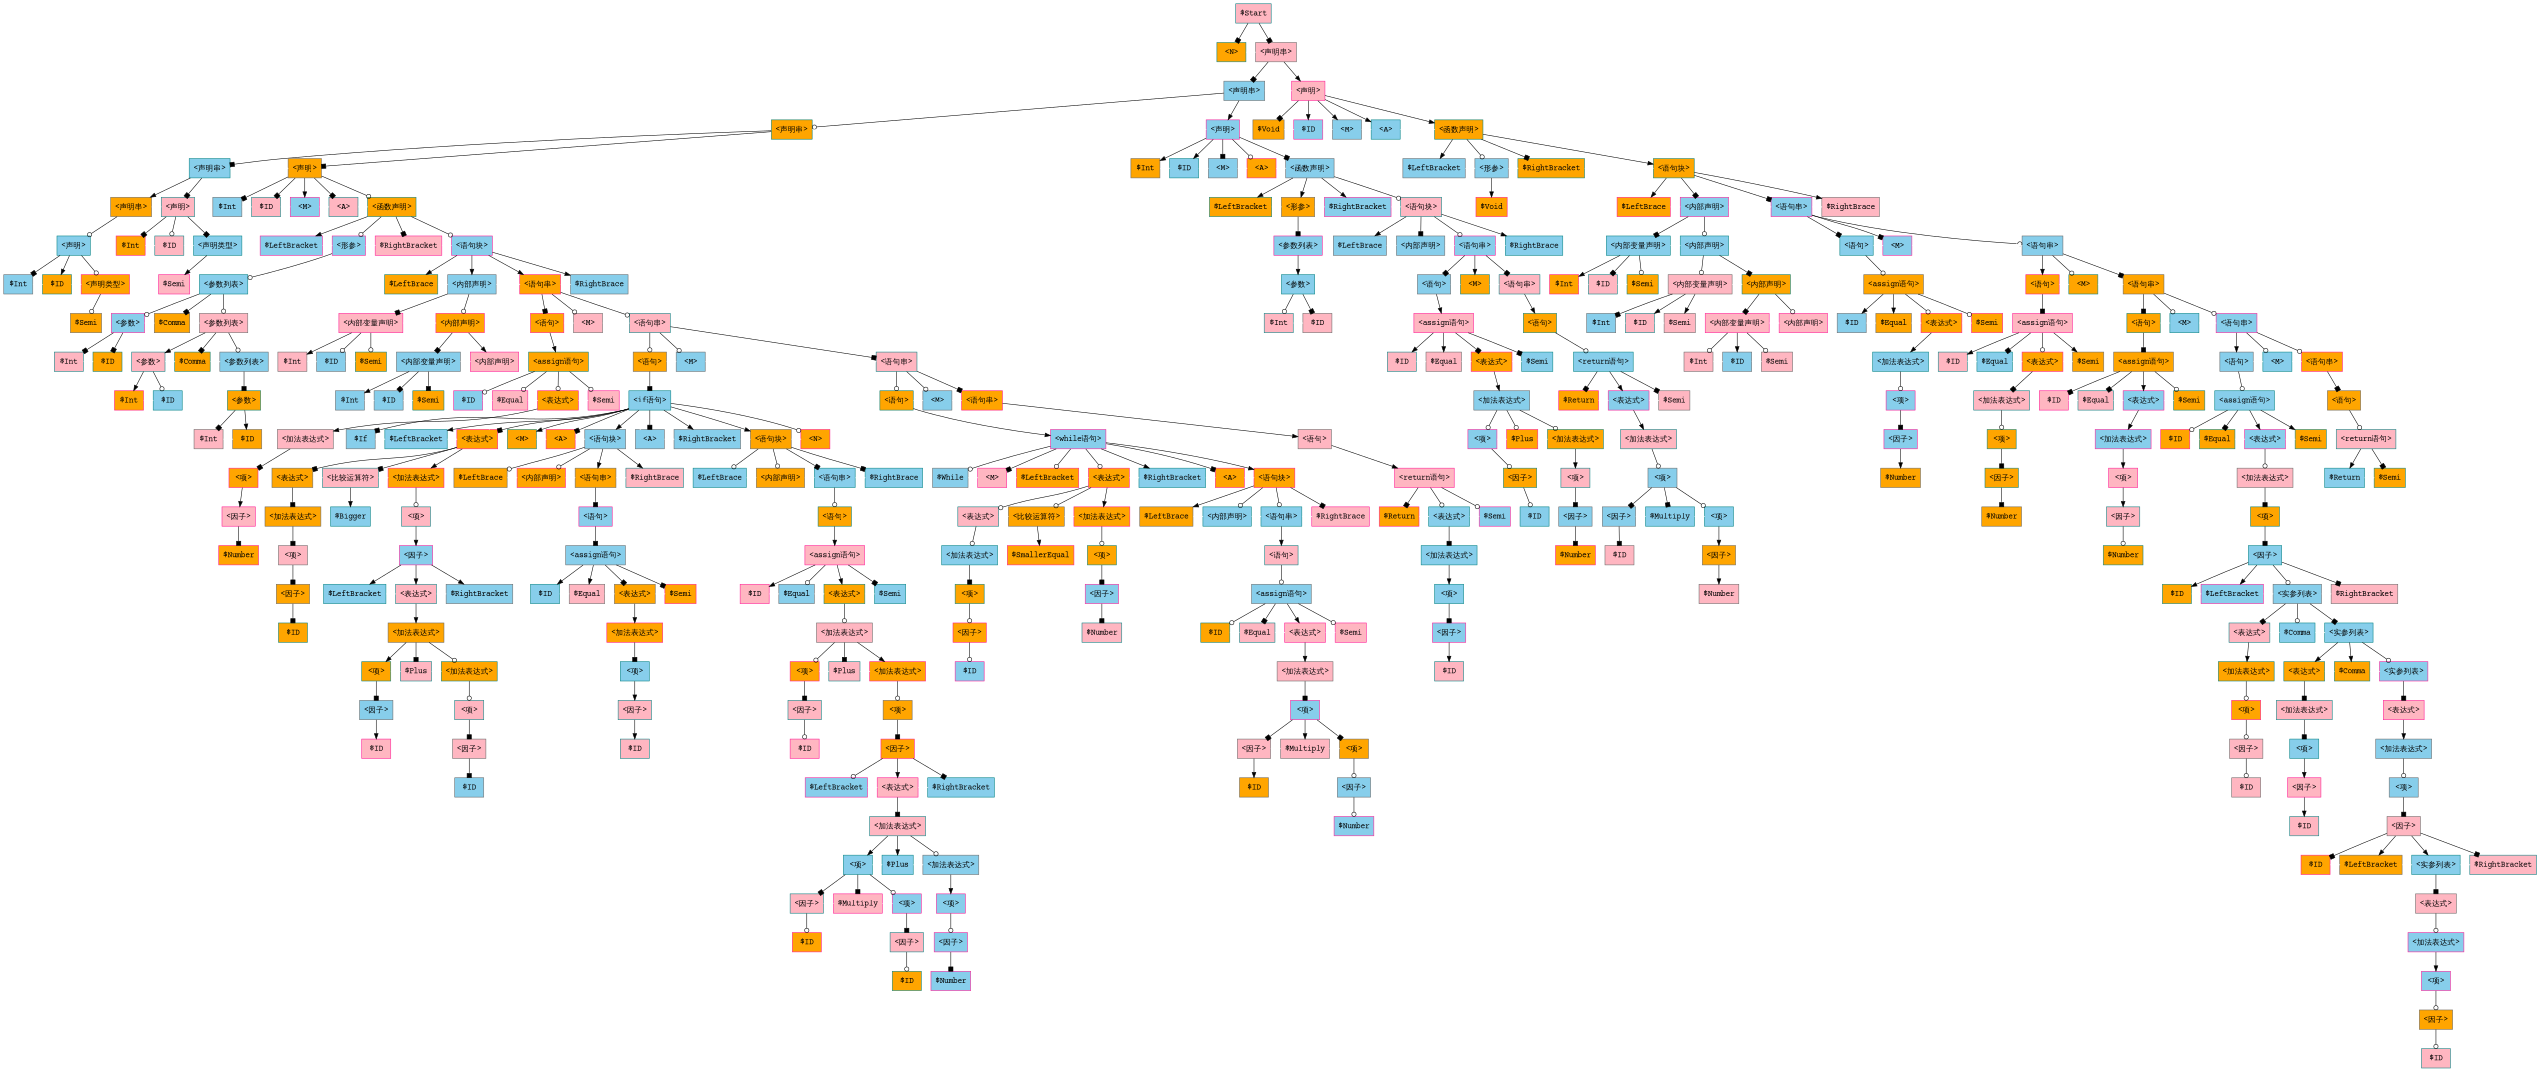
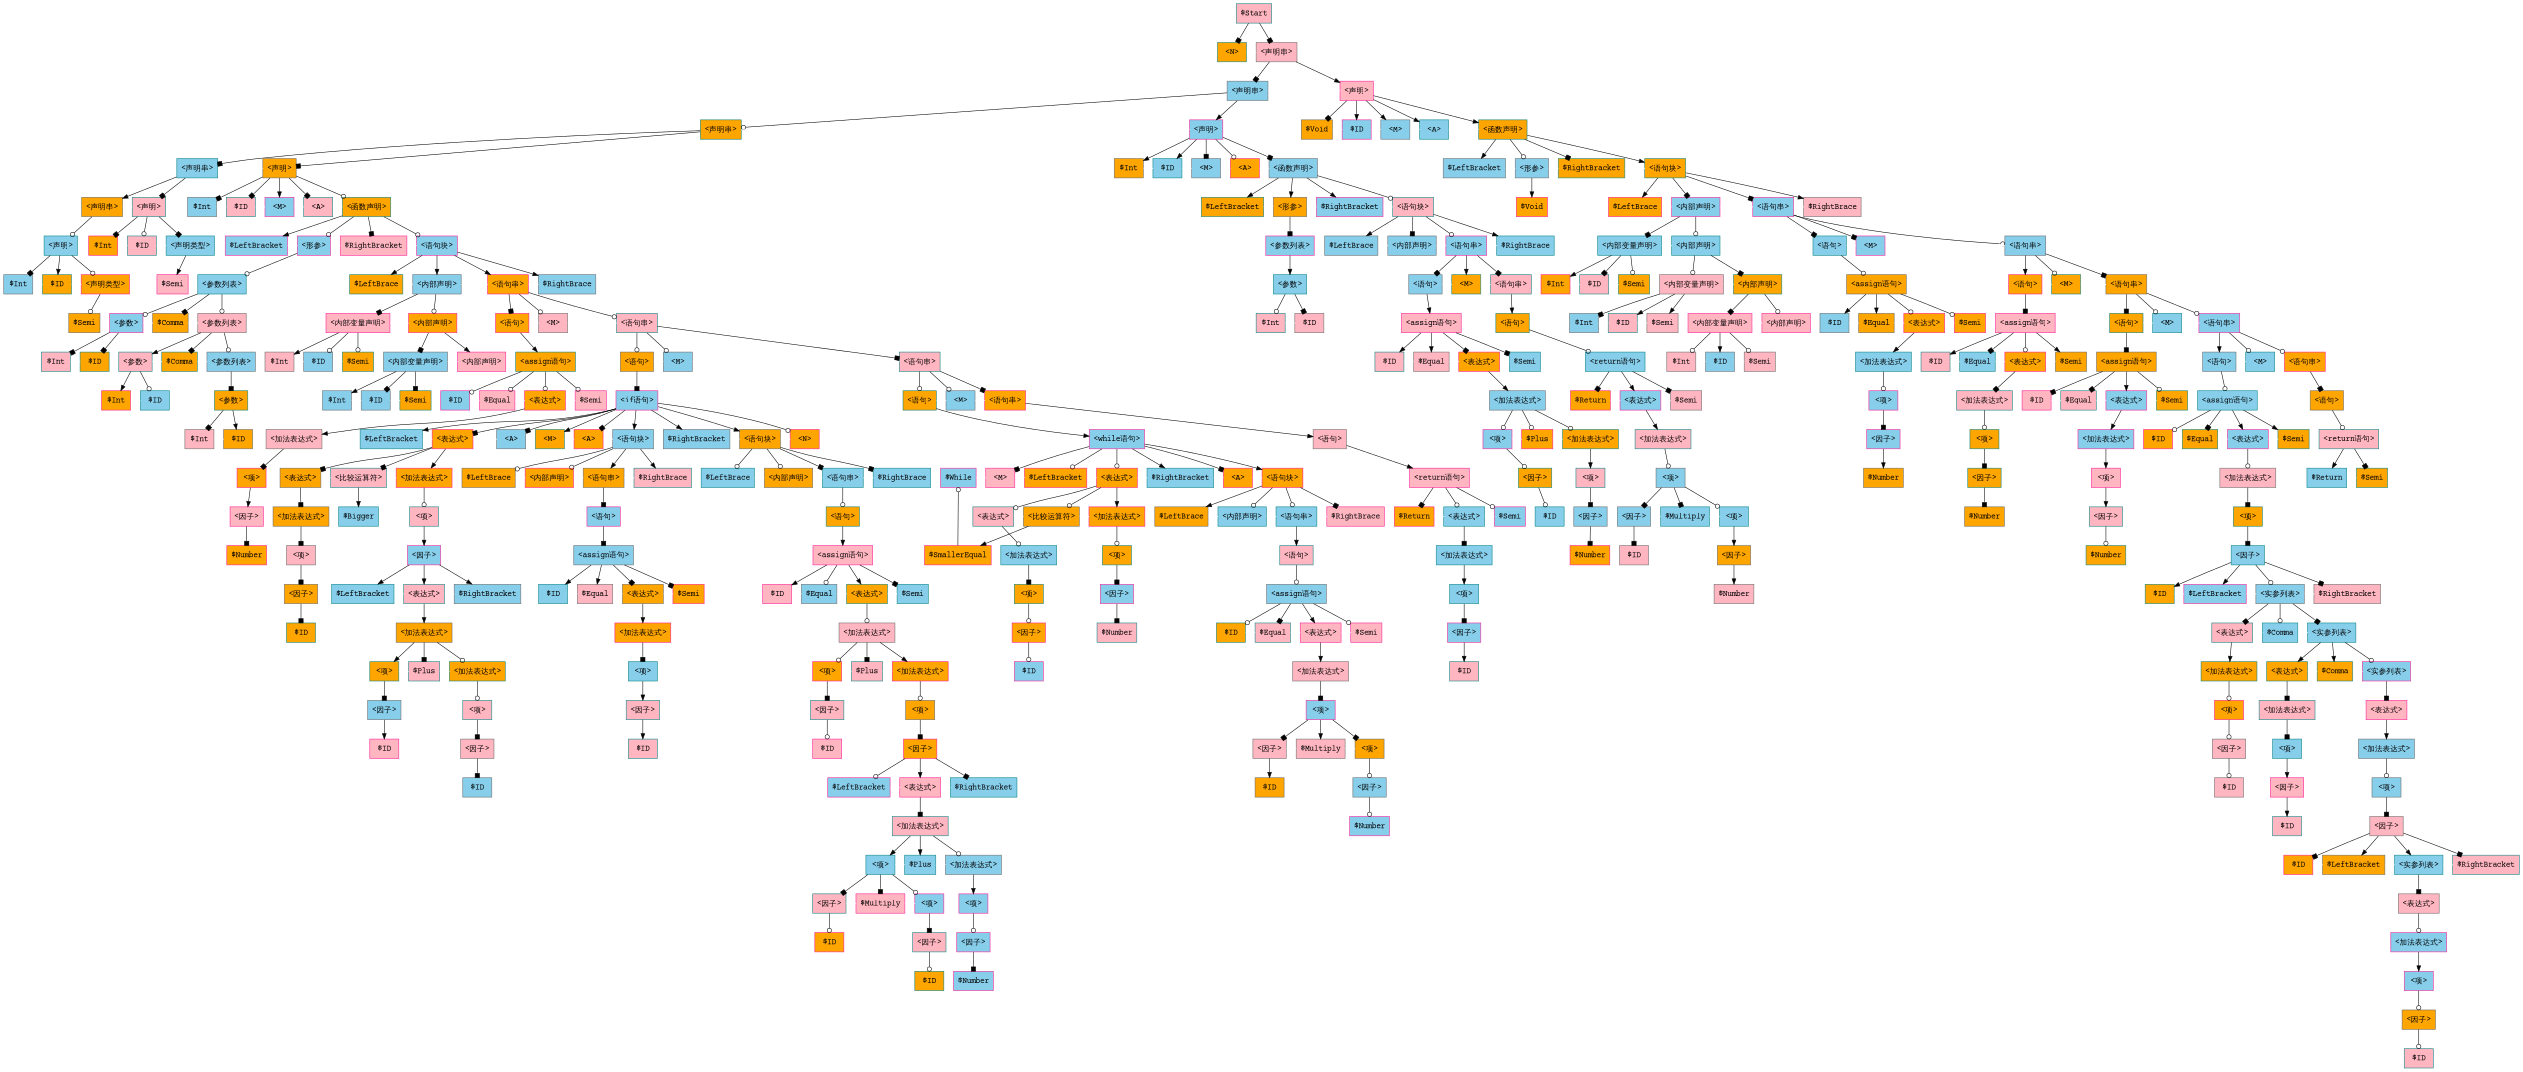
(650, 400) -> (637, 400)
(361, 439) -> none
(1011, 457) -> (958, 519)
(950, 478) -> (958, 478)
